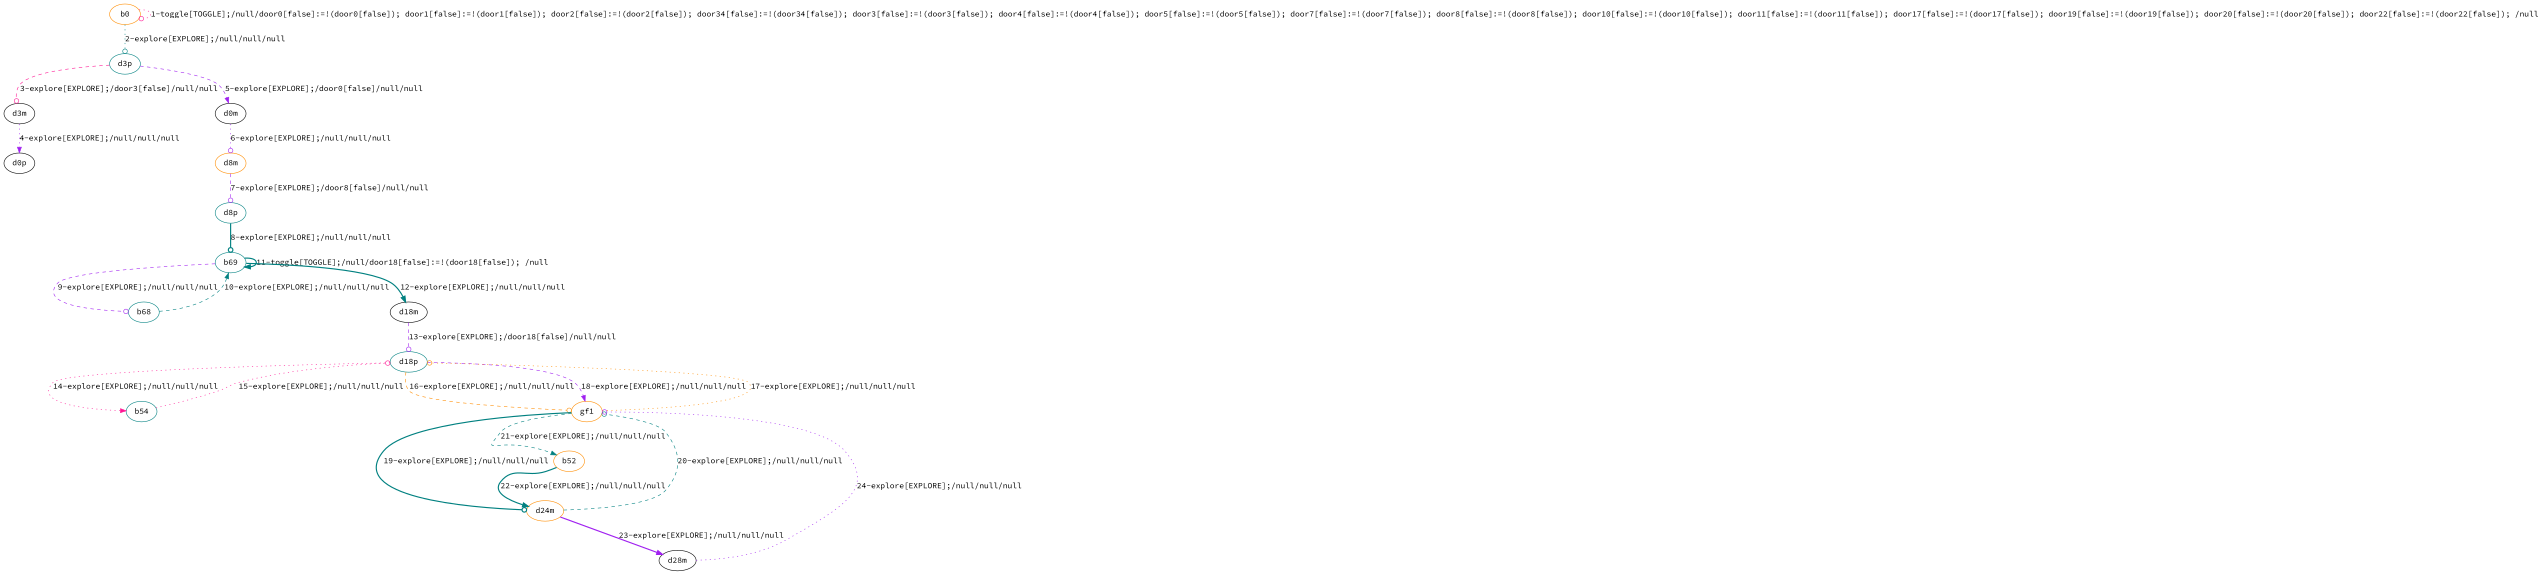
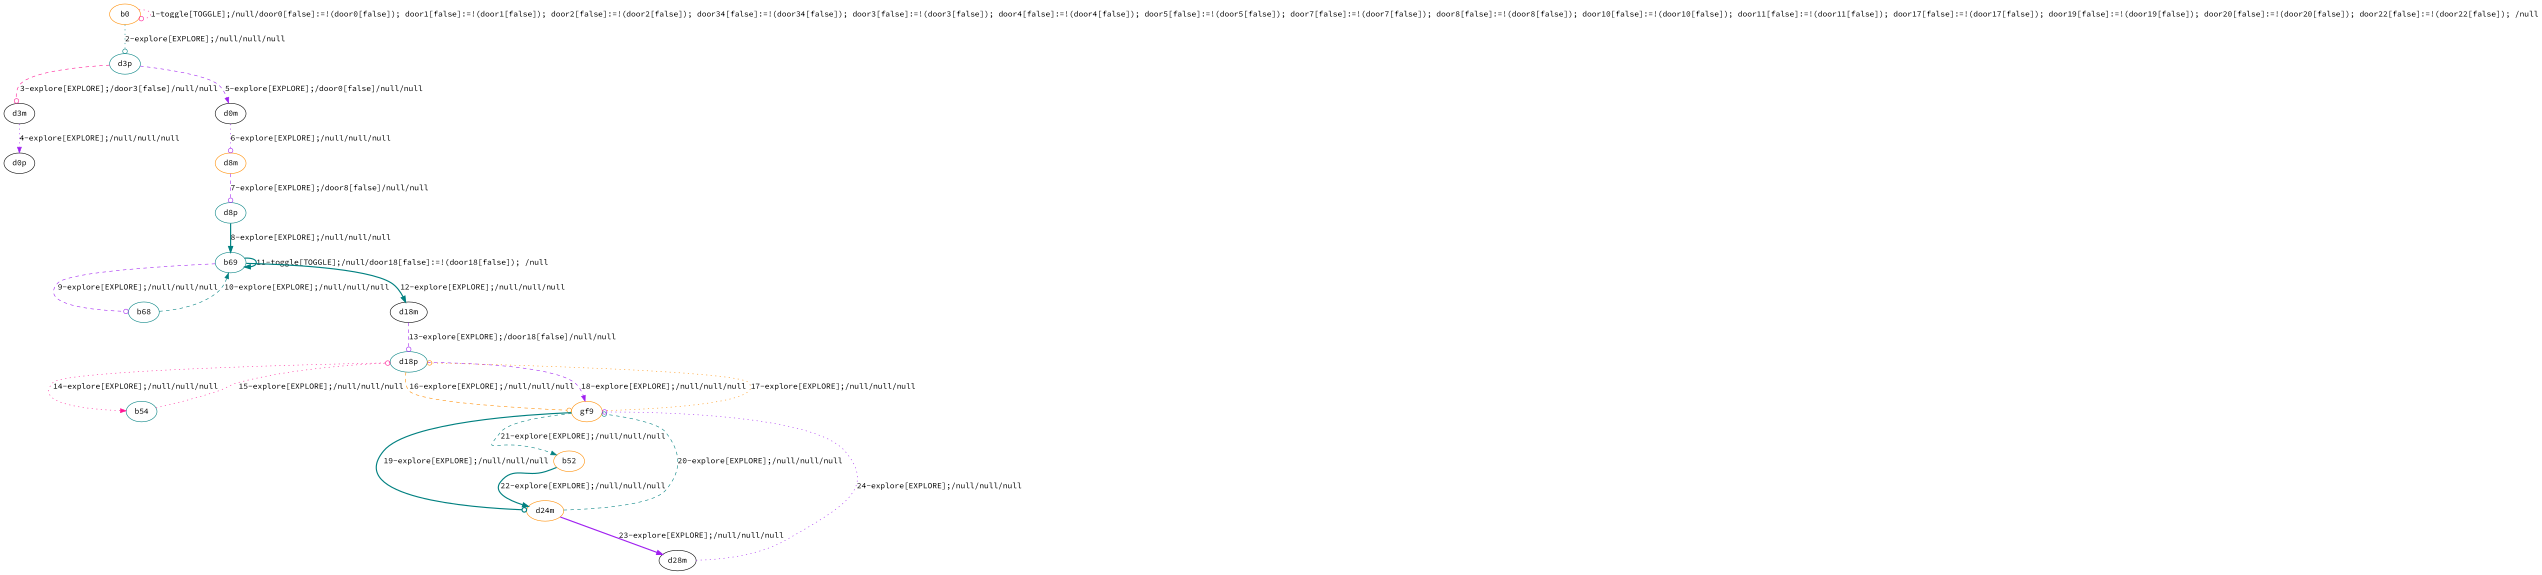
(231, 235) -> (231, 235)
(587, 412) -> (587, 412)
